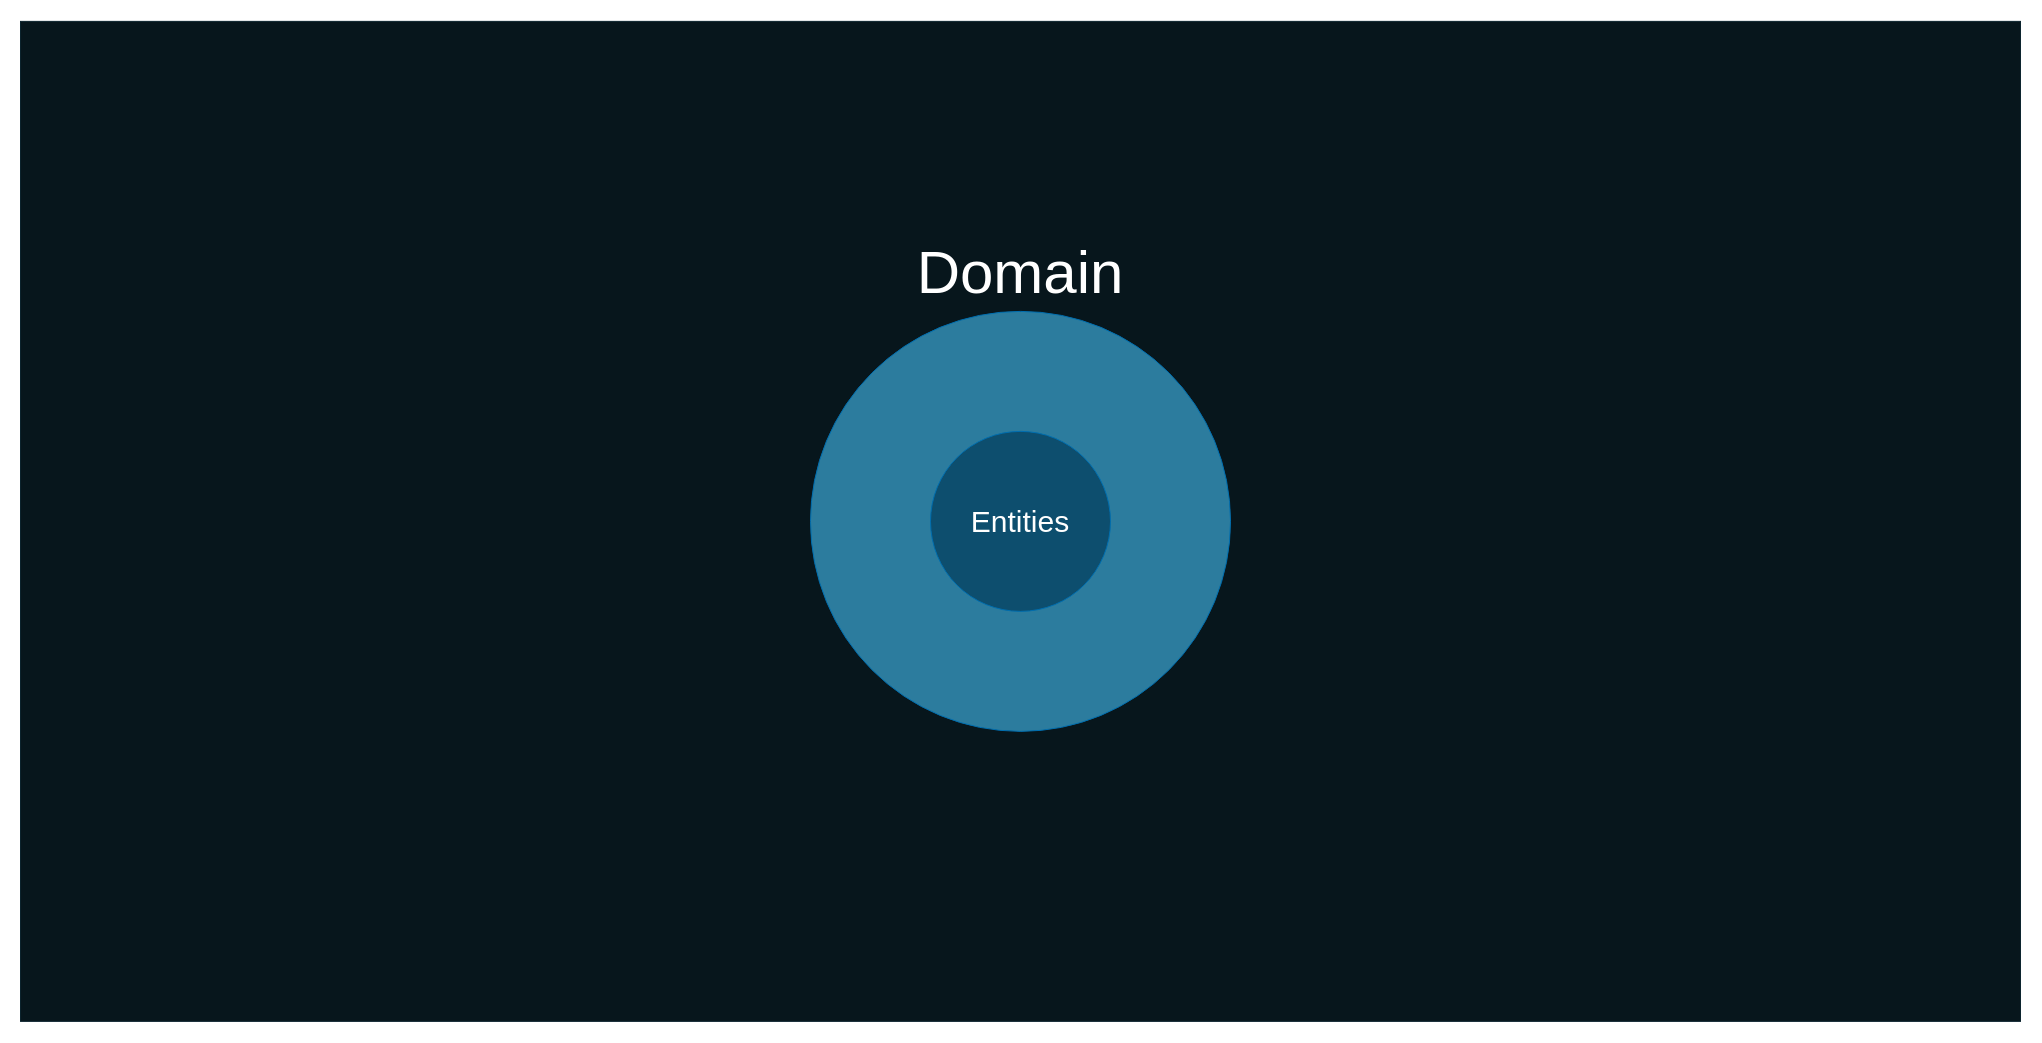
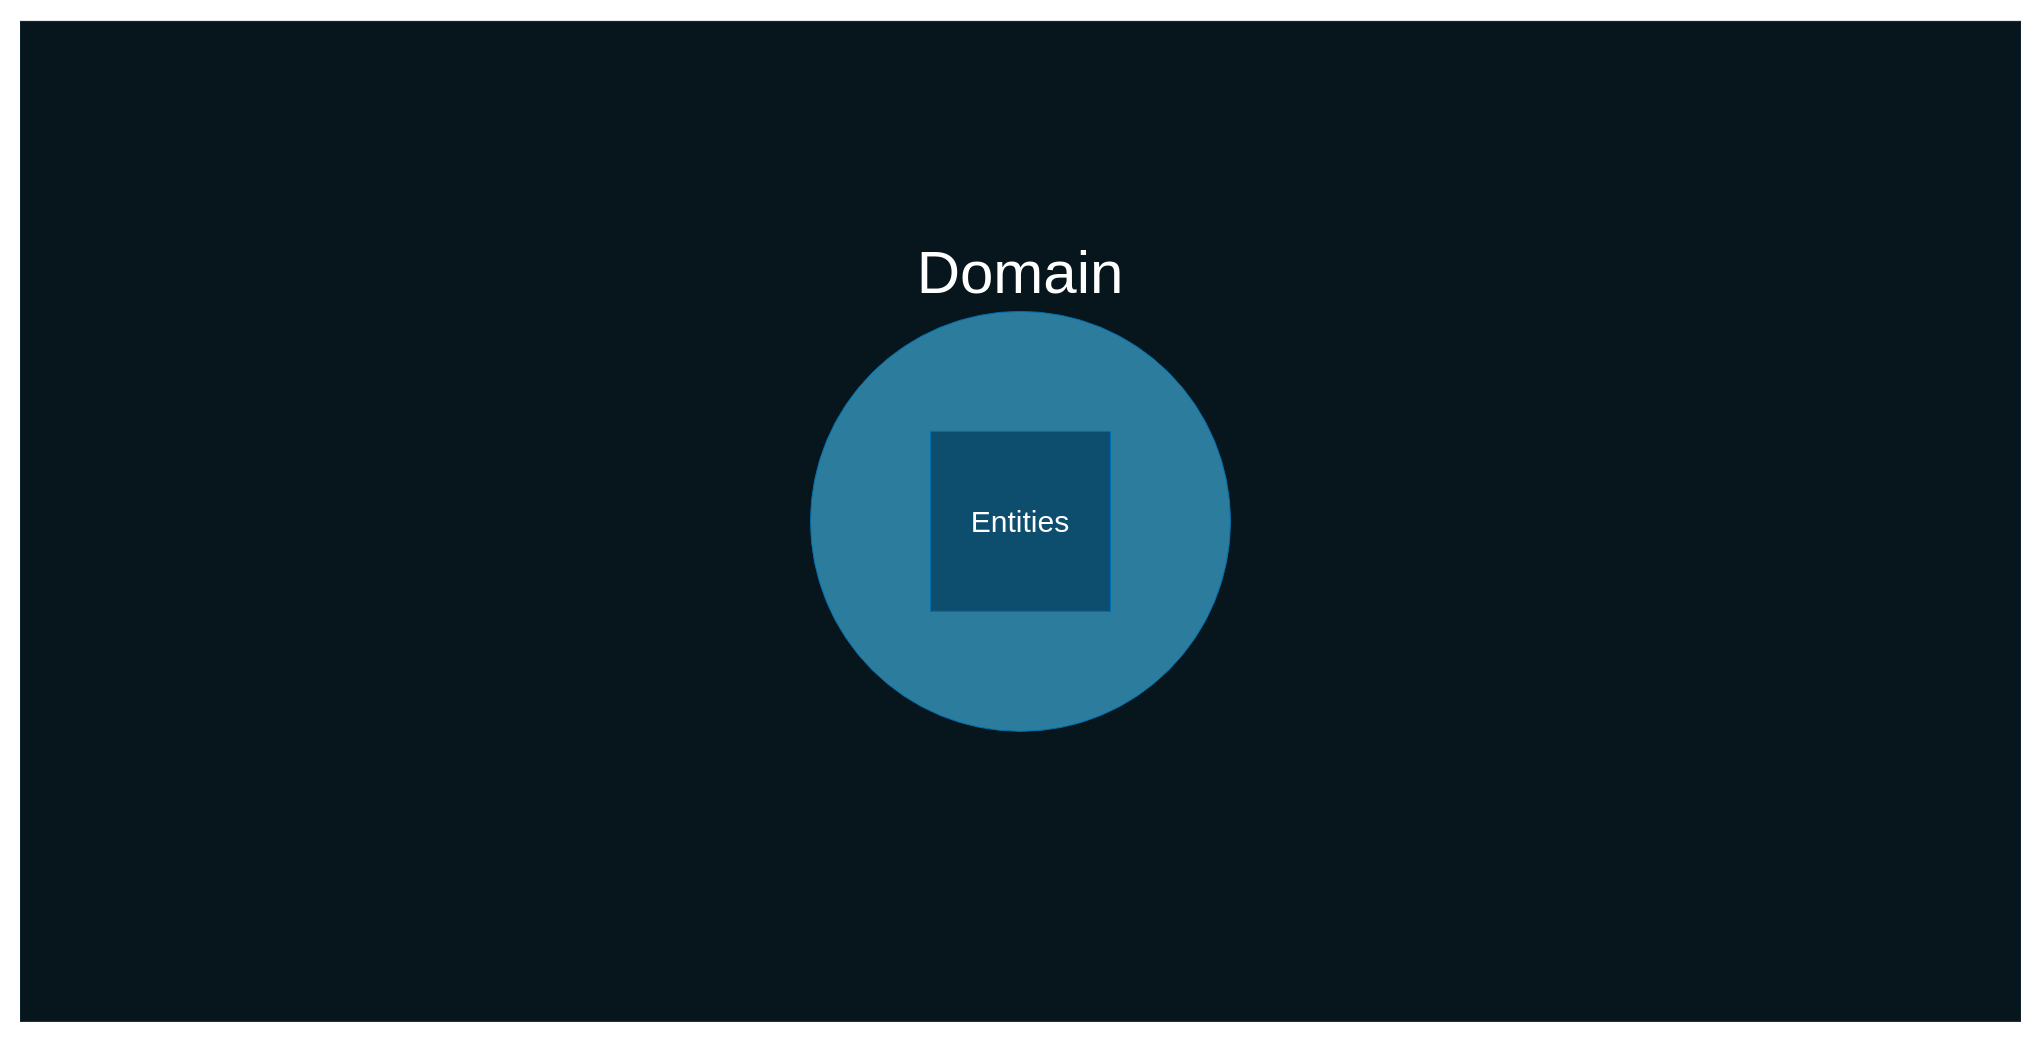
(1021, 521) -> (1021, 521)
